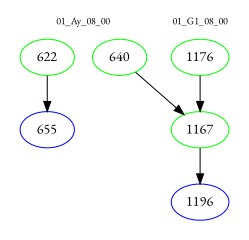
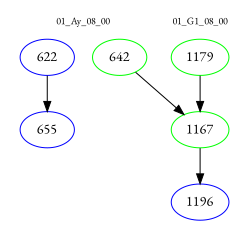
(47, 57) -> (47, 57)
(120, 57) -> (120, 57)
(200, 57) -> (200, 57)
